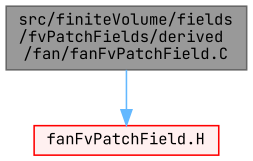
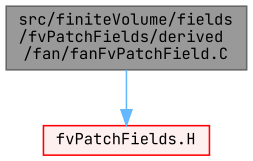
(126, 140) -> (126, 140)
